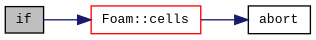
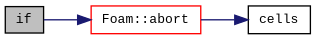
(146, 20) -> (146, 20)
(279, 20) -> (279, 20)
